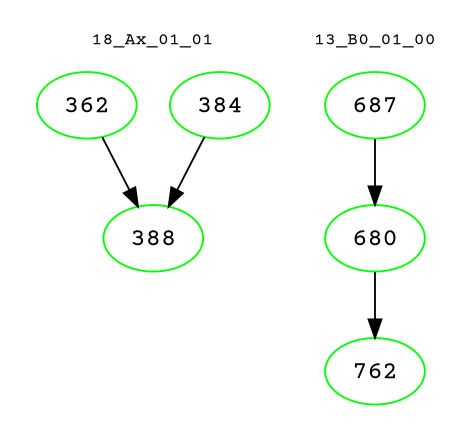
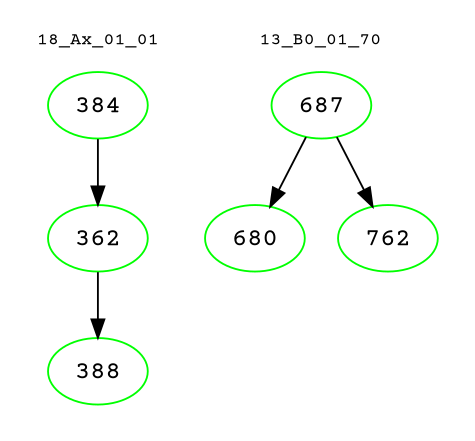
(376, 40) -> (321, 40)
(191, 164) -> (98, 163)
(375, 296) -> (350, 164)
